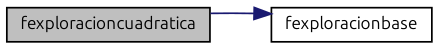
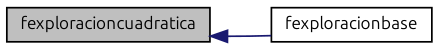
(232, 13) -> (249, 36)
